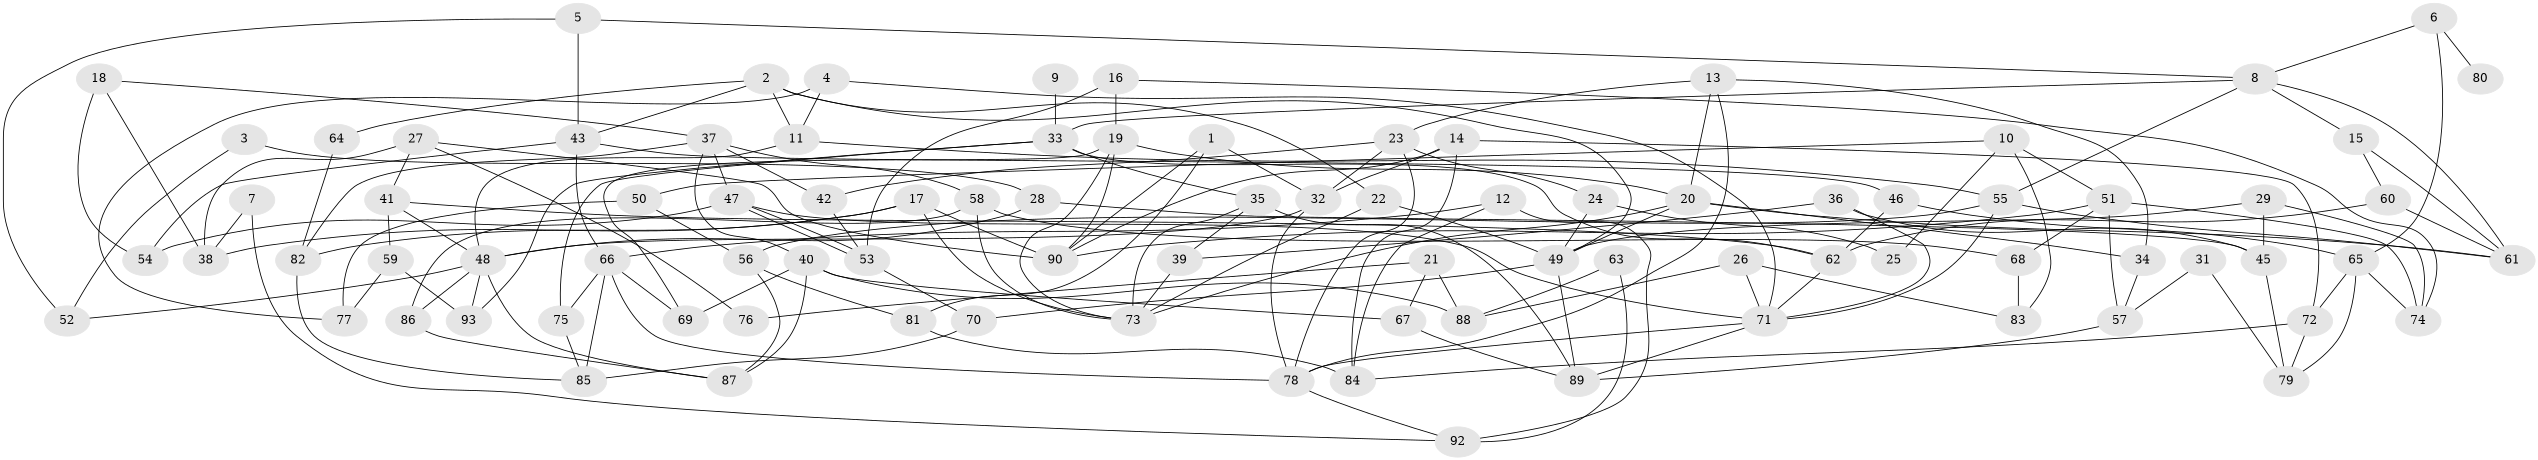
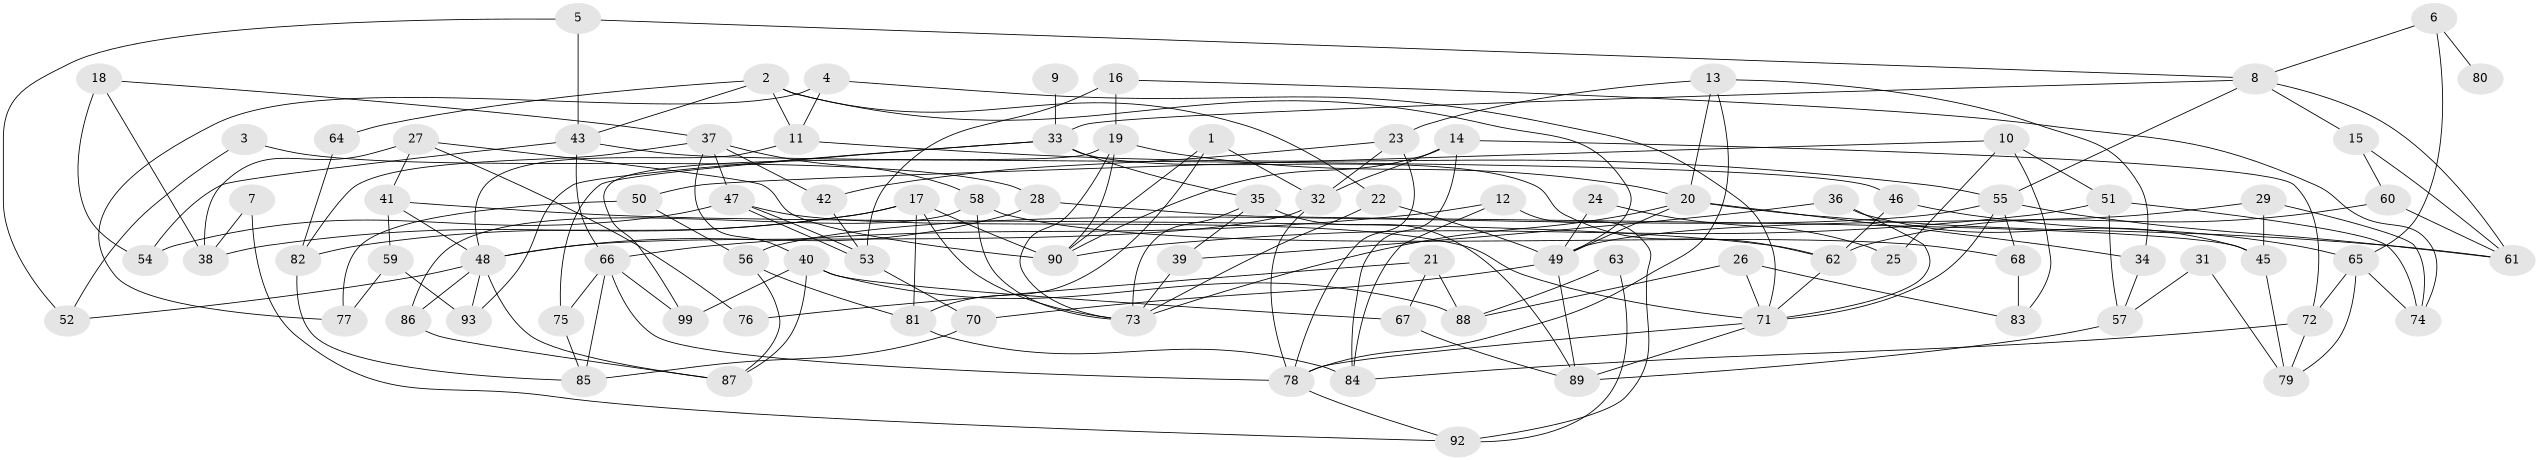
(1495, 171) -> none
(2055, 236) -> (2010, 230)
none -> (915, 260)
(686, 321) -> (686, 321)
